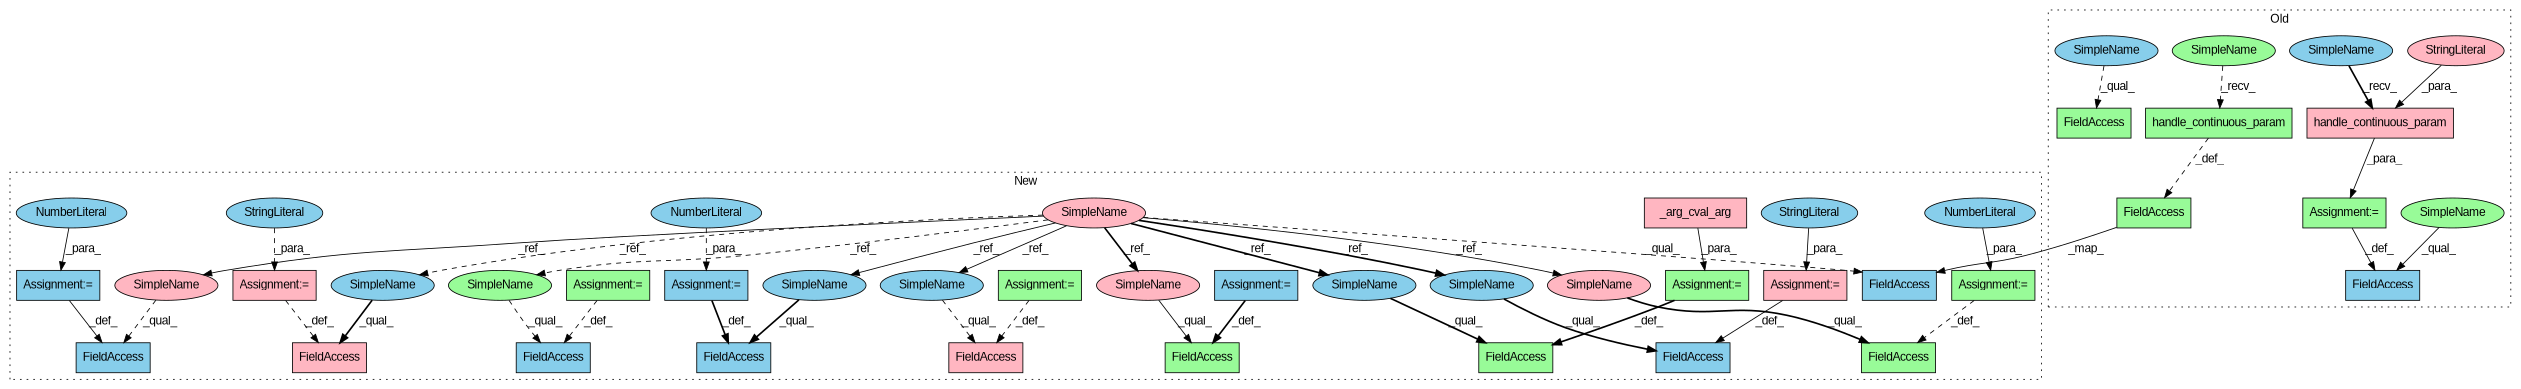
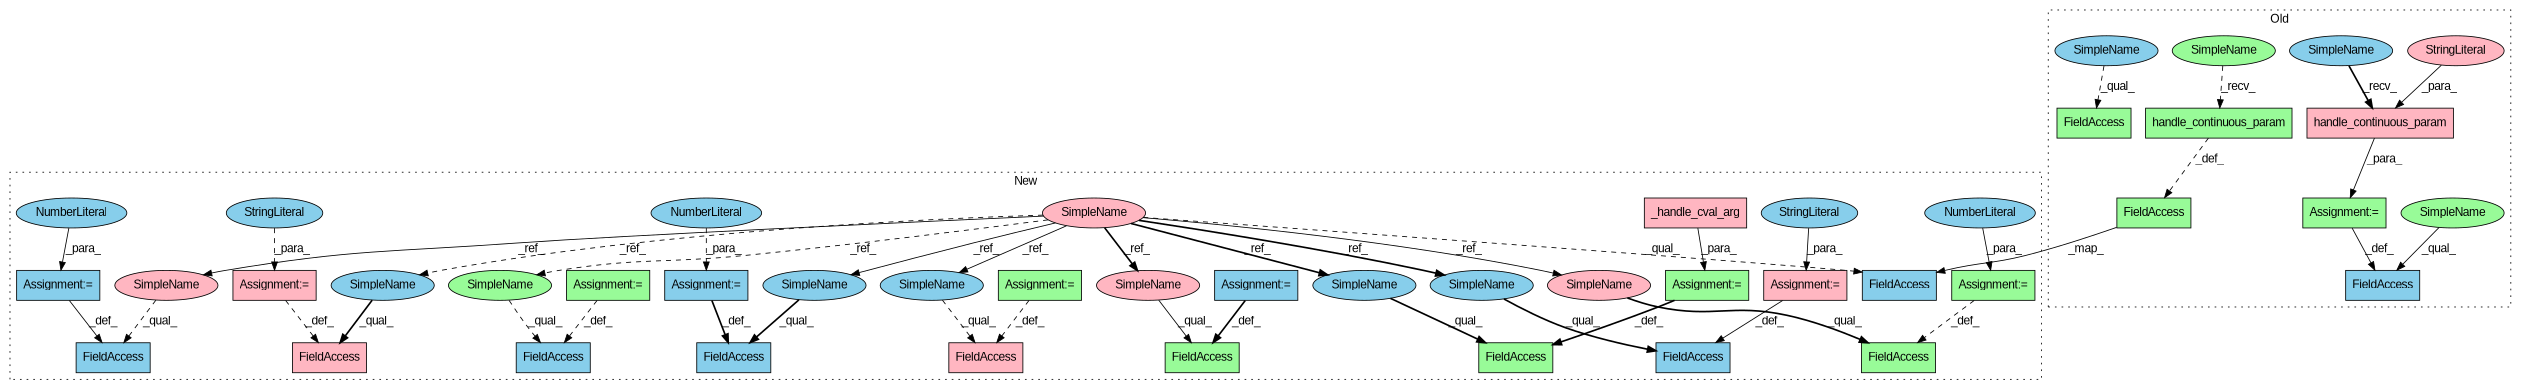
(1696, 213) -> (1696, 213)
